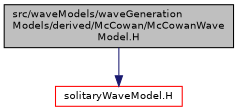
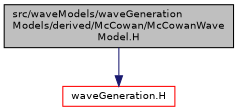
(119, 96) -> (119, 96)
